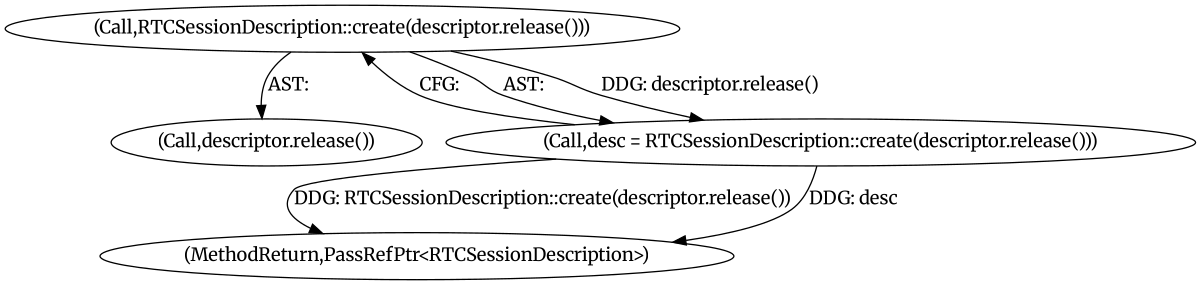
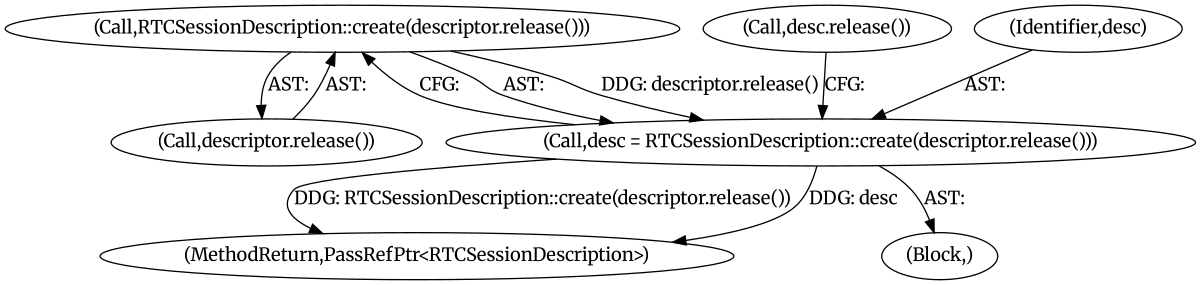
none -> (827, 29)
none -> (1078, 29)
none -> (315, 94)
none -> (940, 256)
